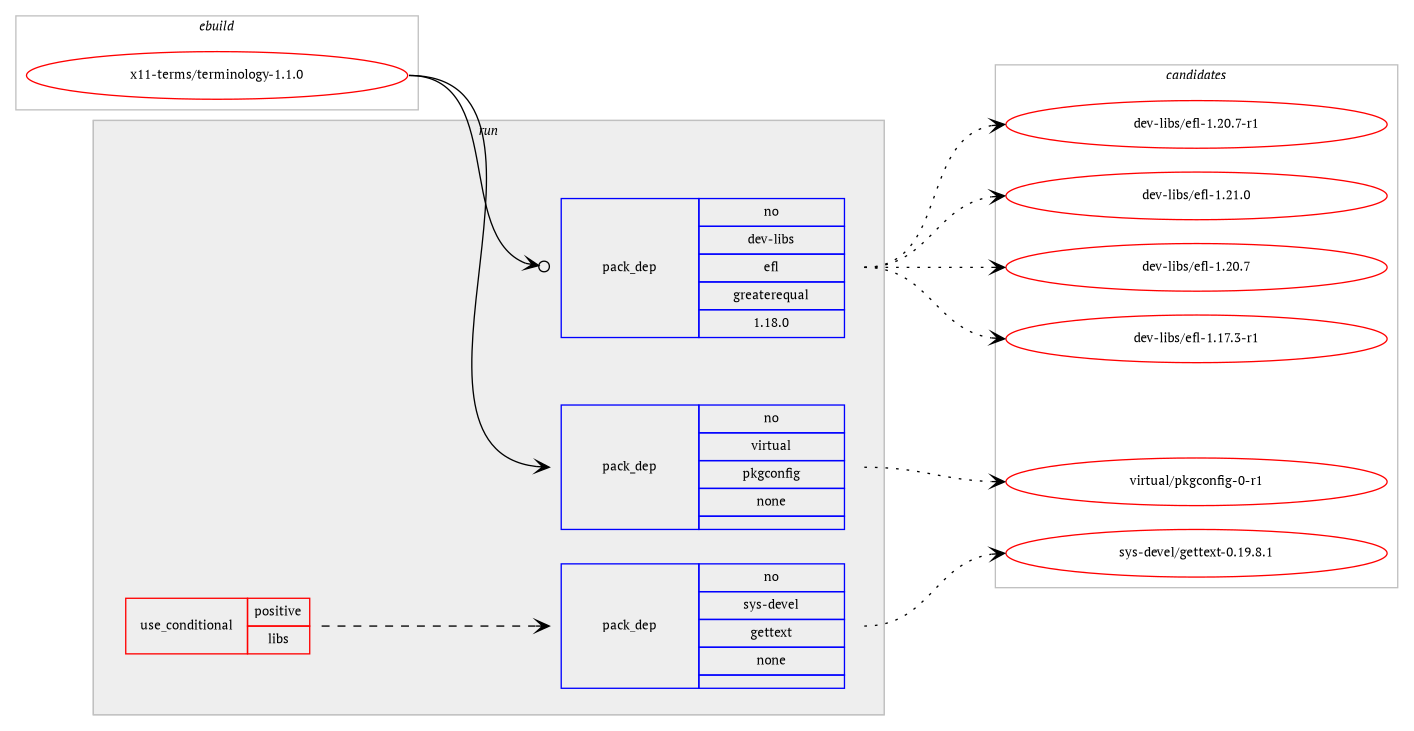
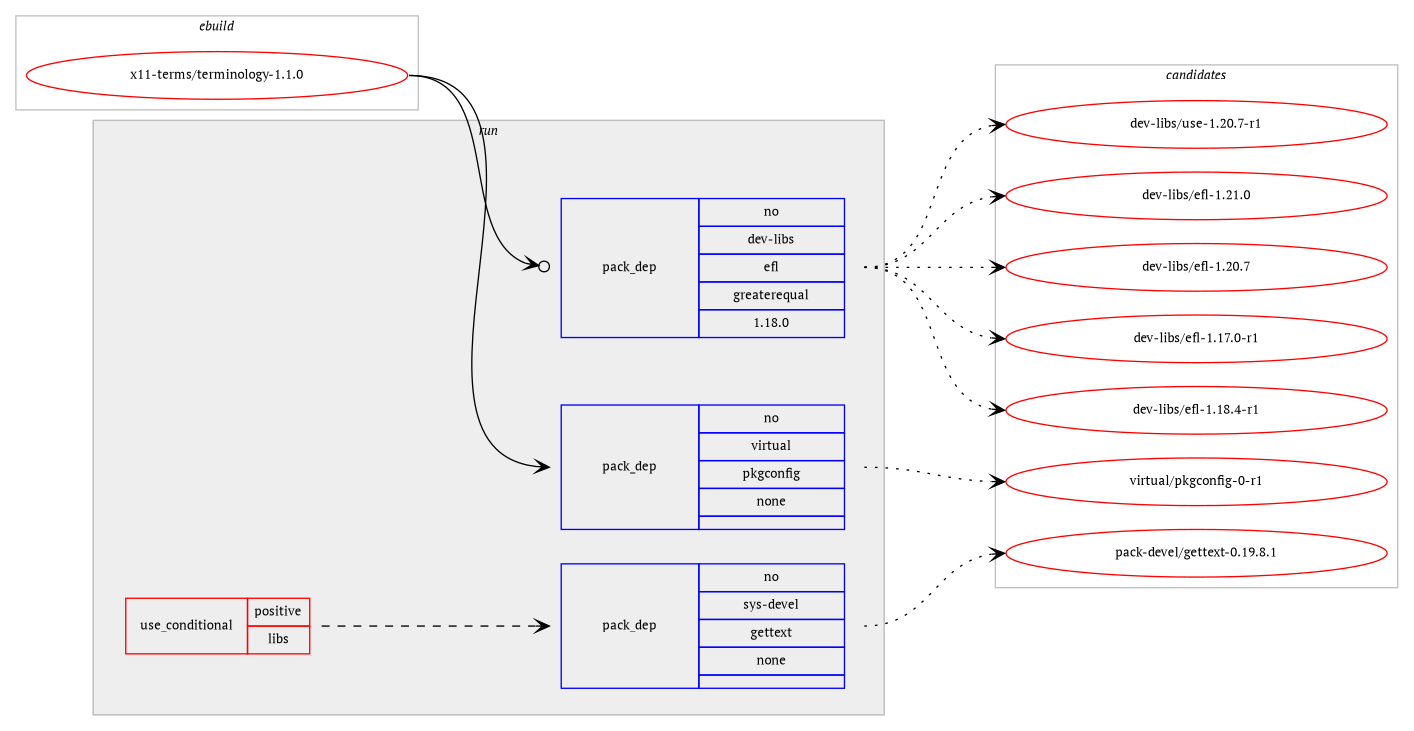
(1197, 124) -> (1197, 124)
(1197, 339) -> (1197, 339)
none -> (1197, 410)
(1197, 553) -> (1197, 553)
